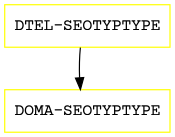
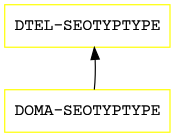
(79, 63) -> (95, 75)
